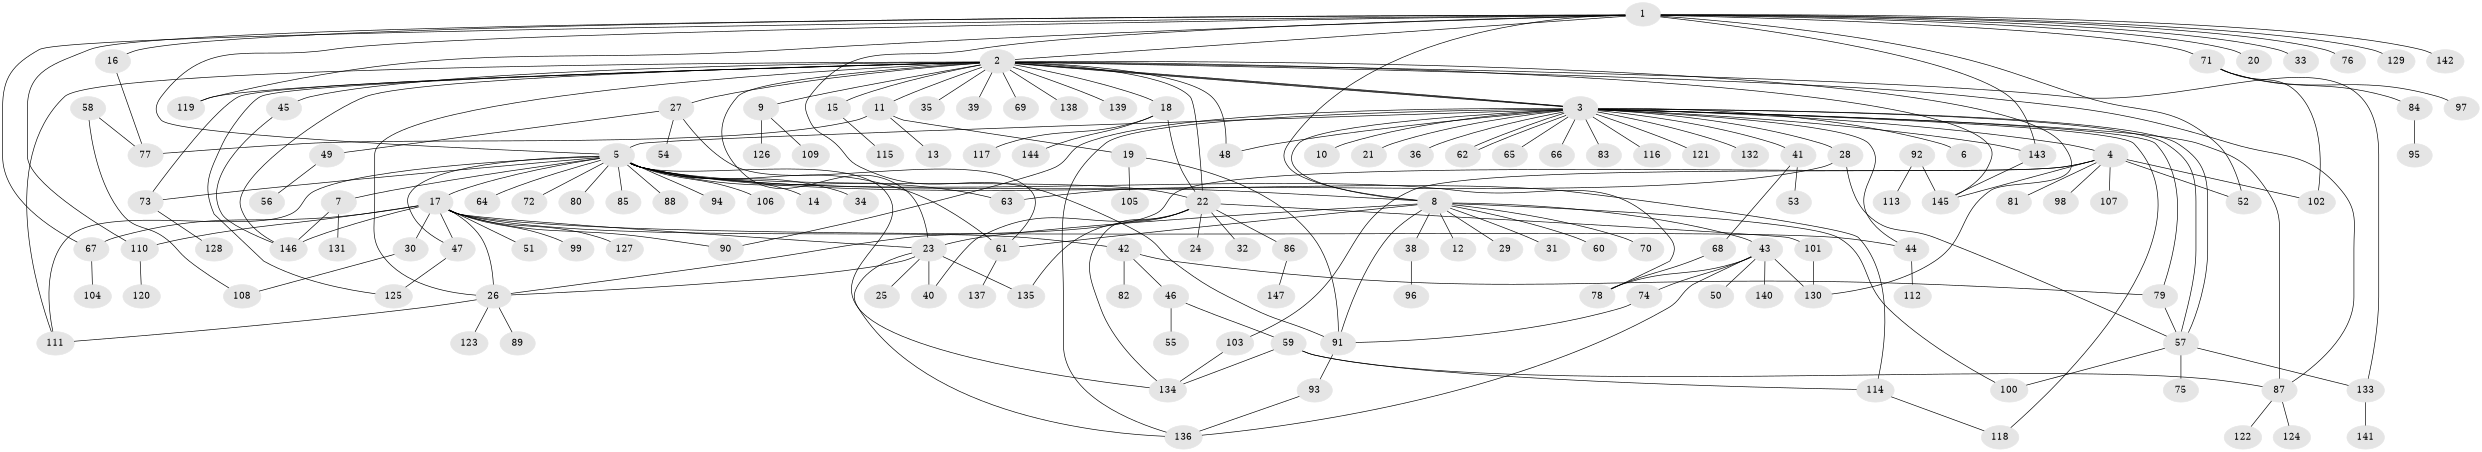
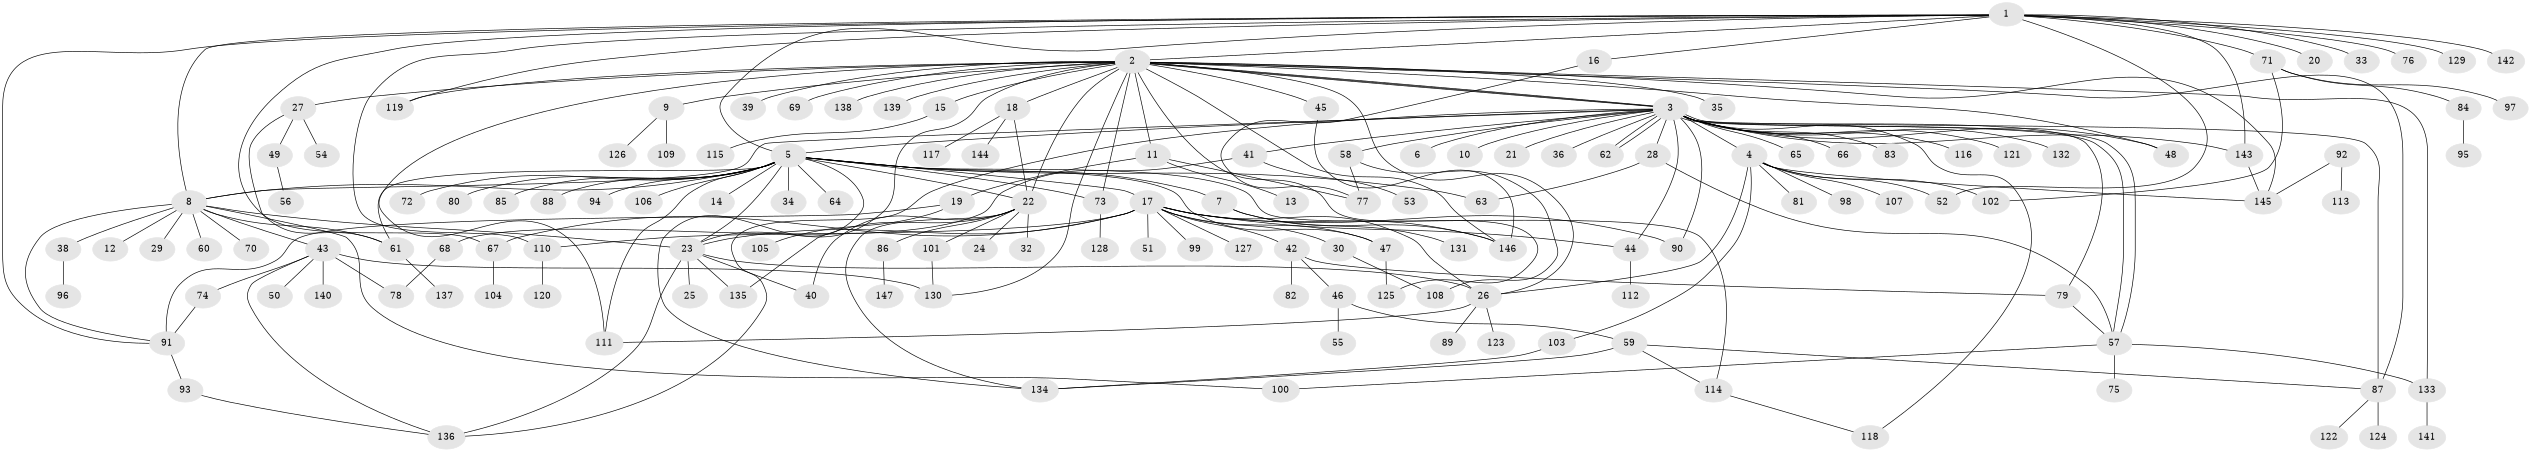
none -> (1463, 133)
(1145, 185) -> (746, 209)
(1552, 249) -> none
